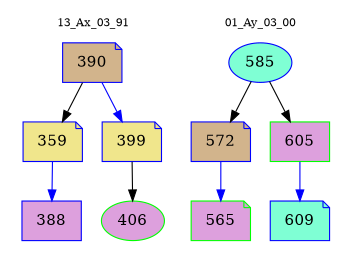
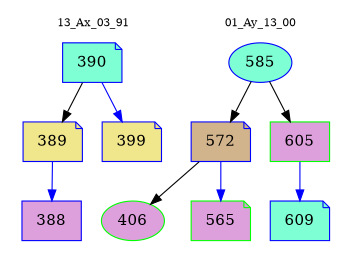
(260, 24) -> (260, 24)
(92, 63) -> (92, 63)
(53, 142) -> (53, 142)
(132, 176) -> (189, 171)
